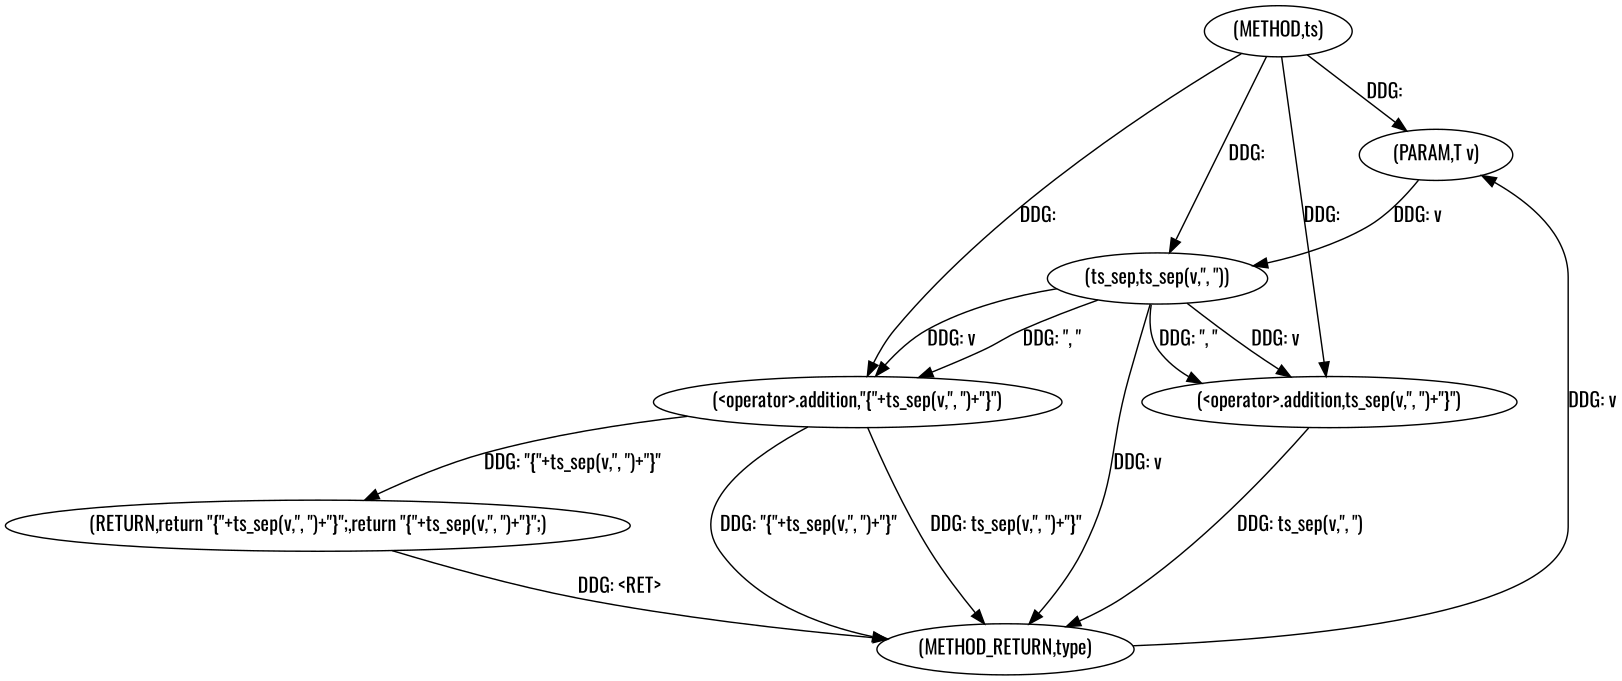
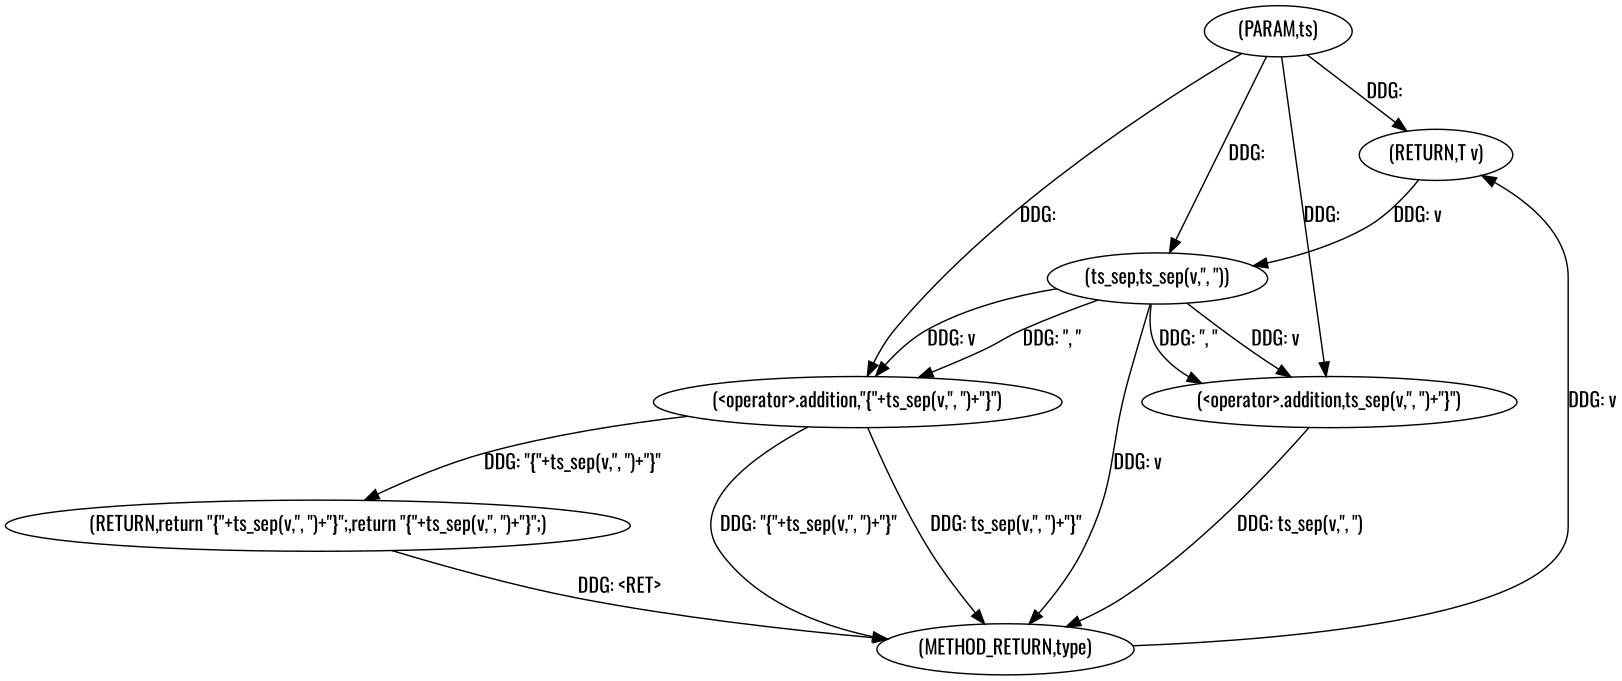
(1278, 31) -> (1278, 31)
(1436, 155) -> (1436, 155)
